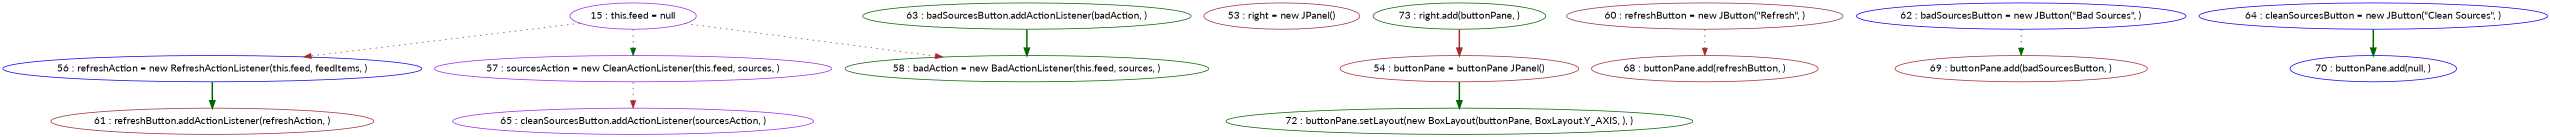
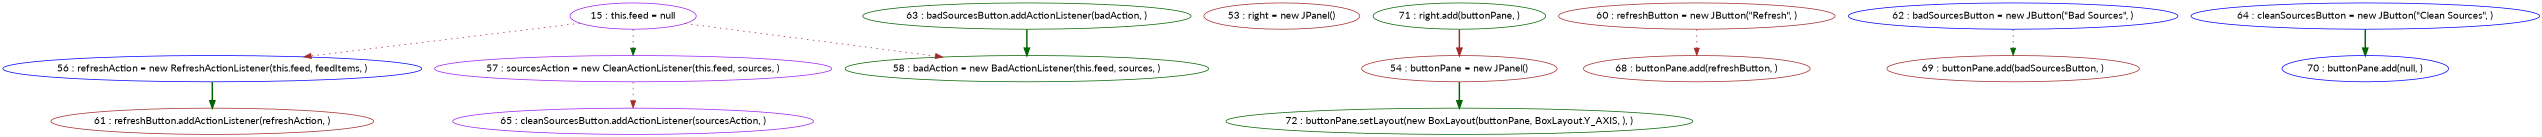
(1459, 16) -> (1459, 16)
(1459, 69) -> (1459, 69)
